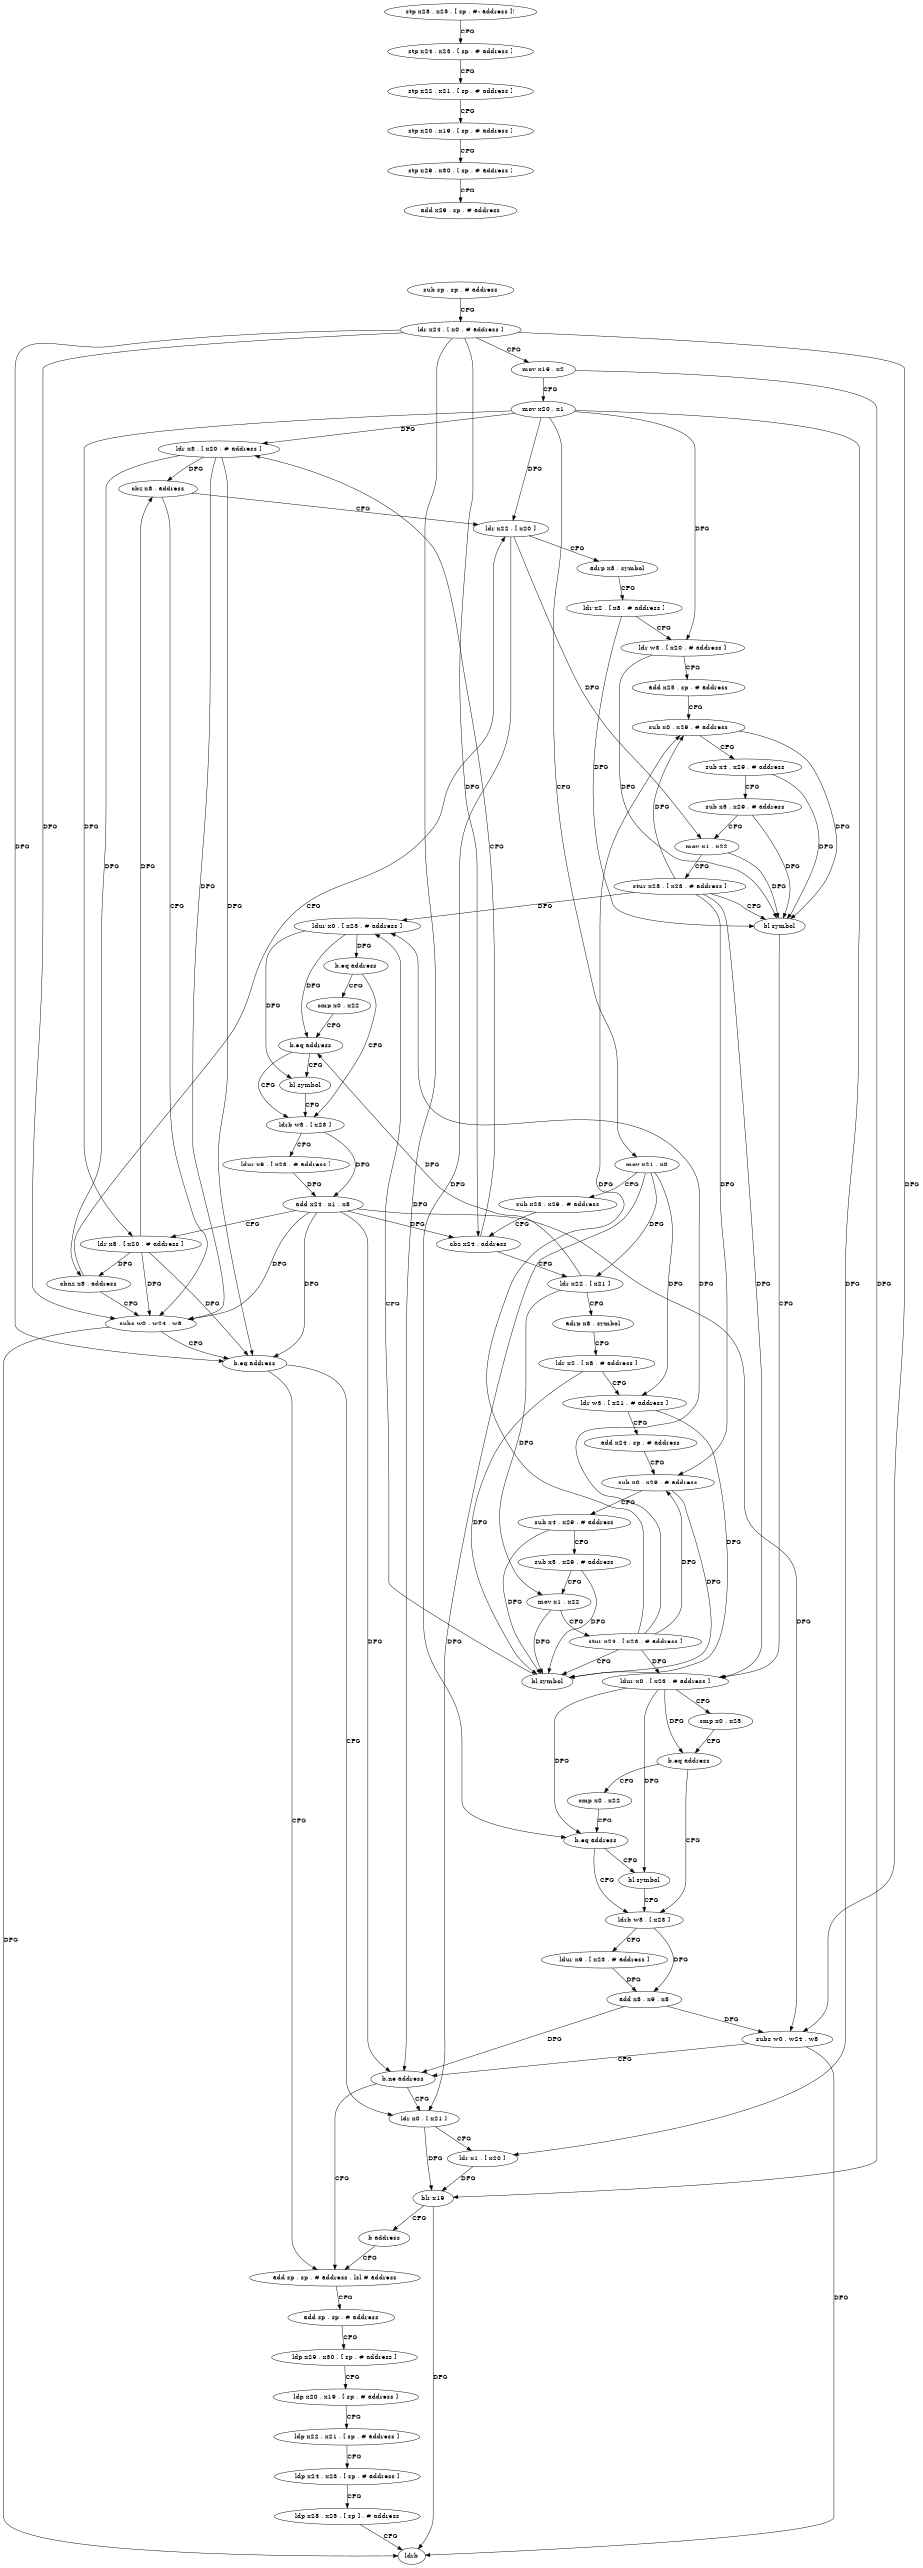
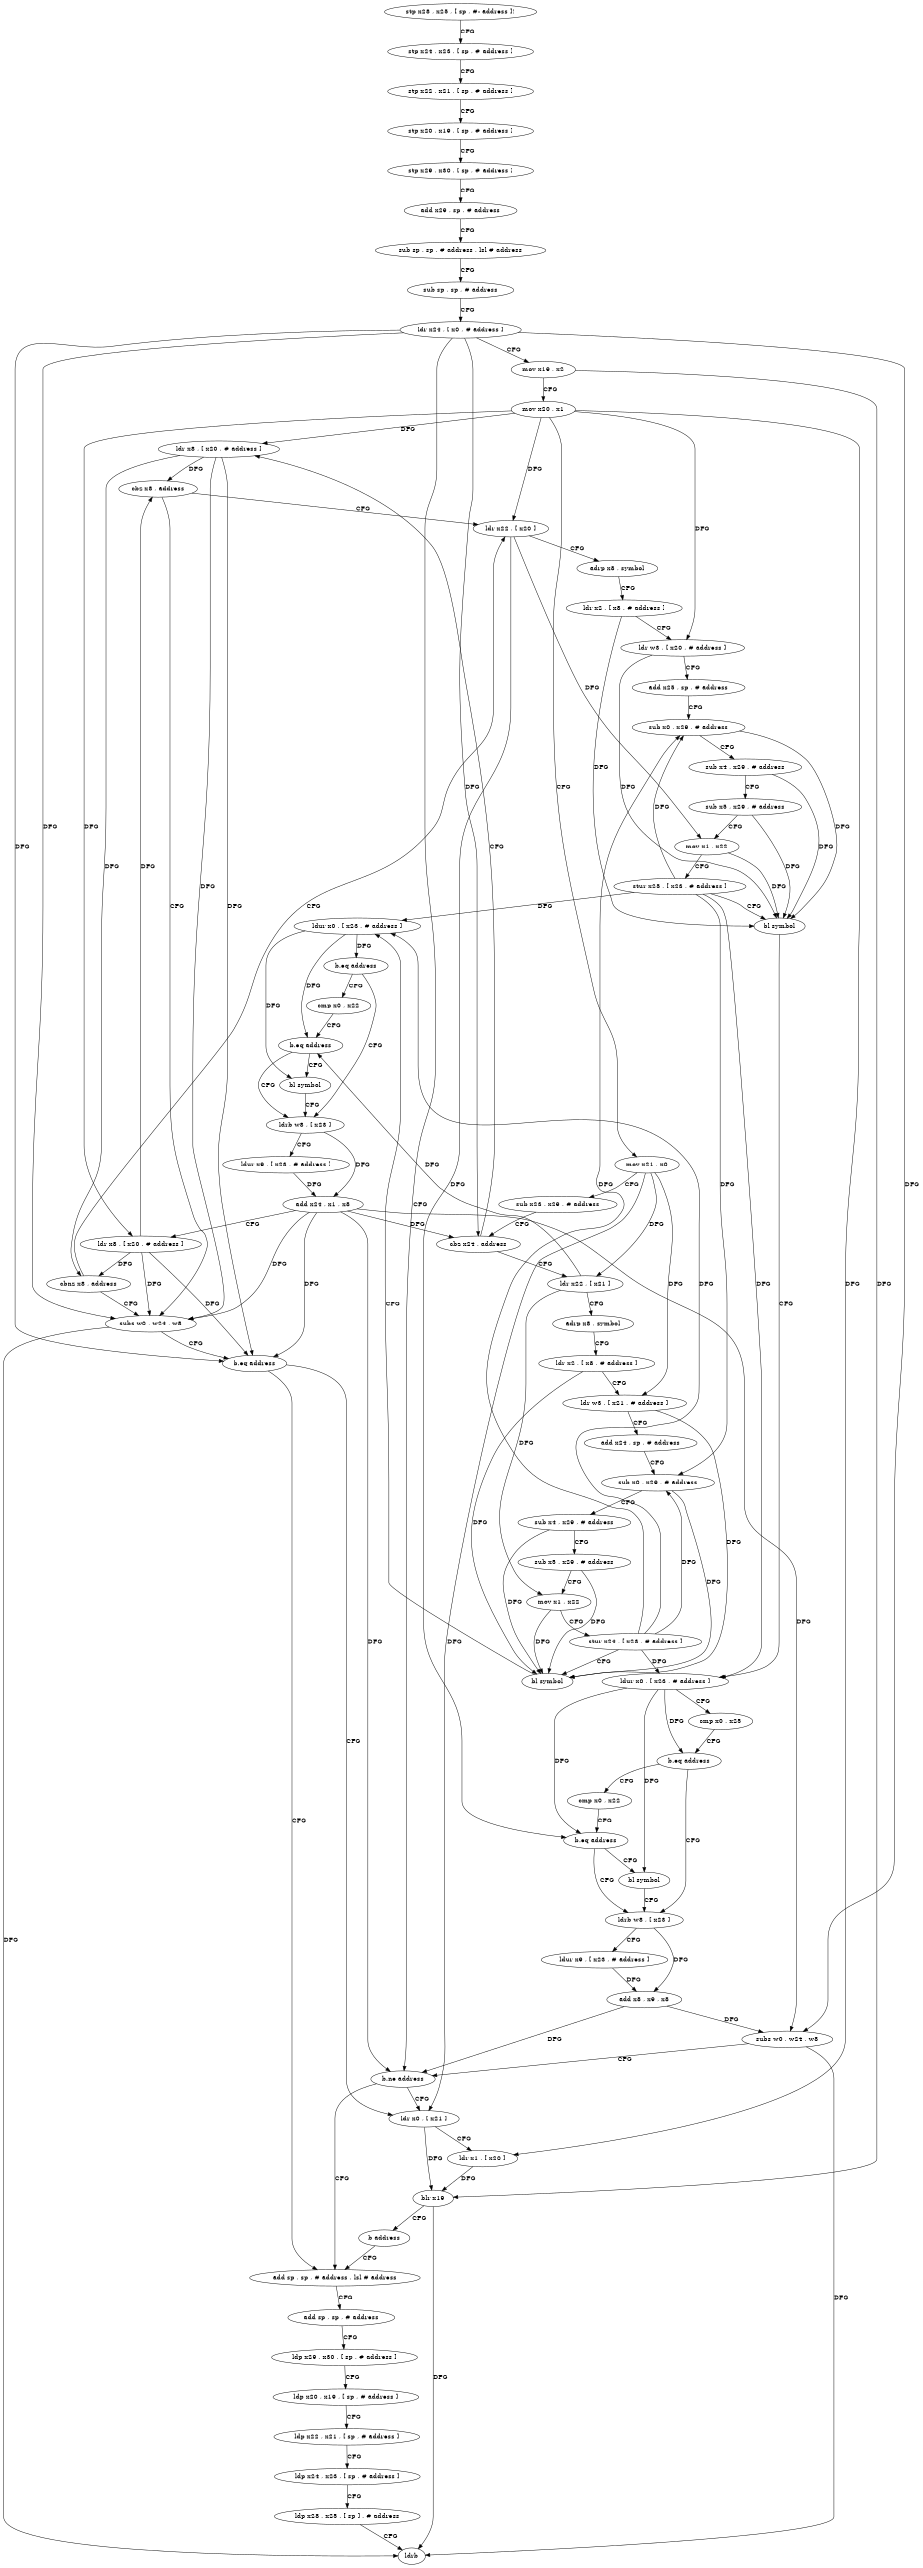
none -> (461, 250)
(421, 1205) -> (421, 1205)
